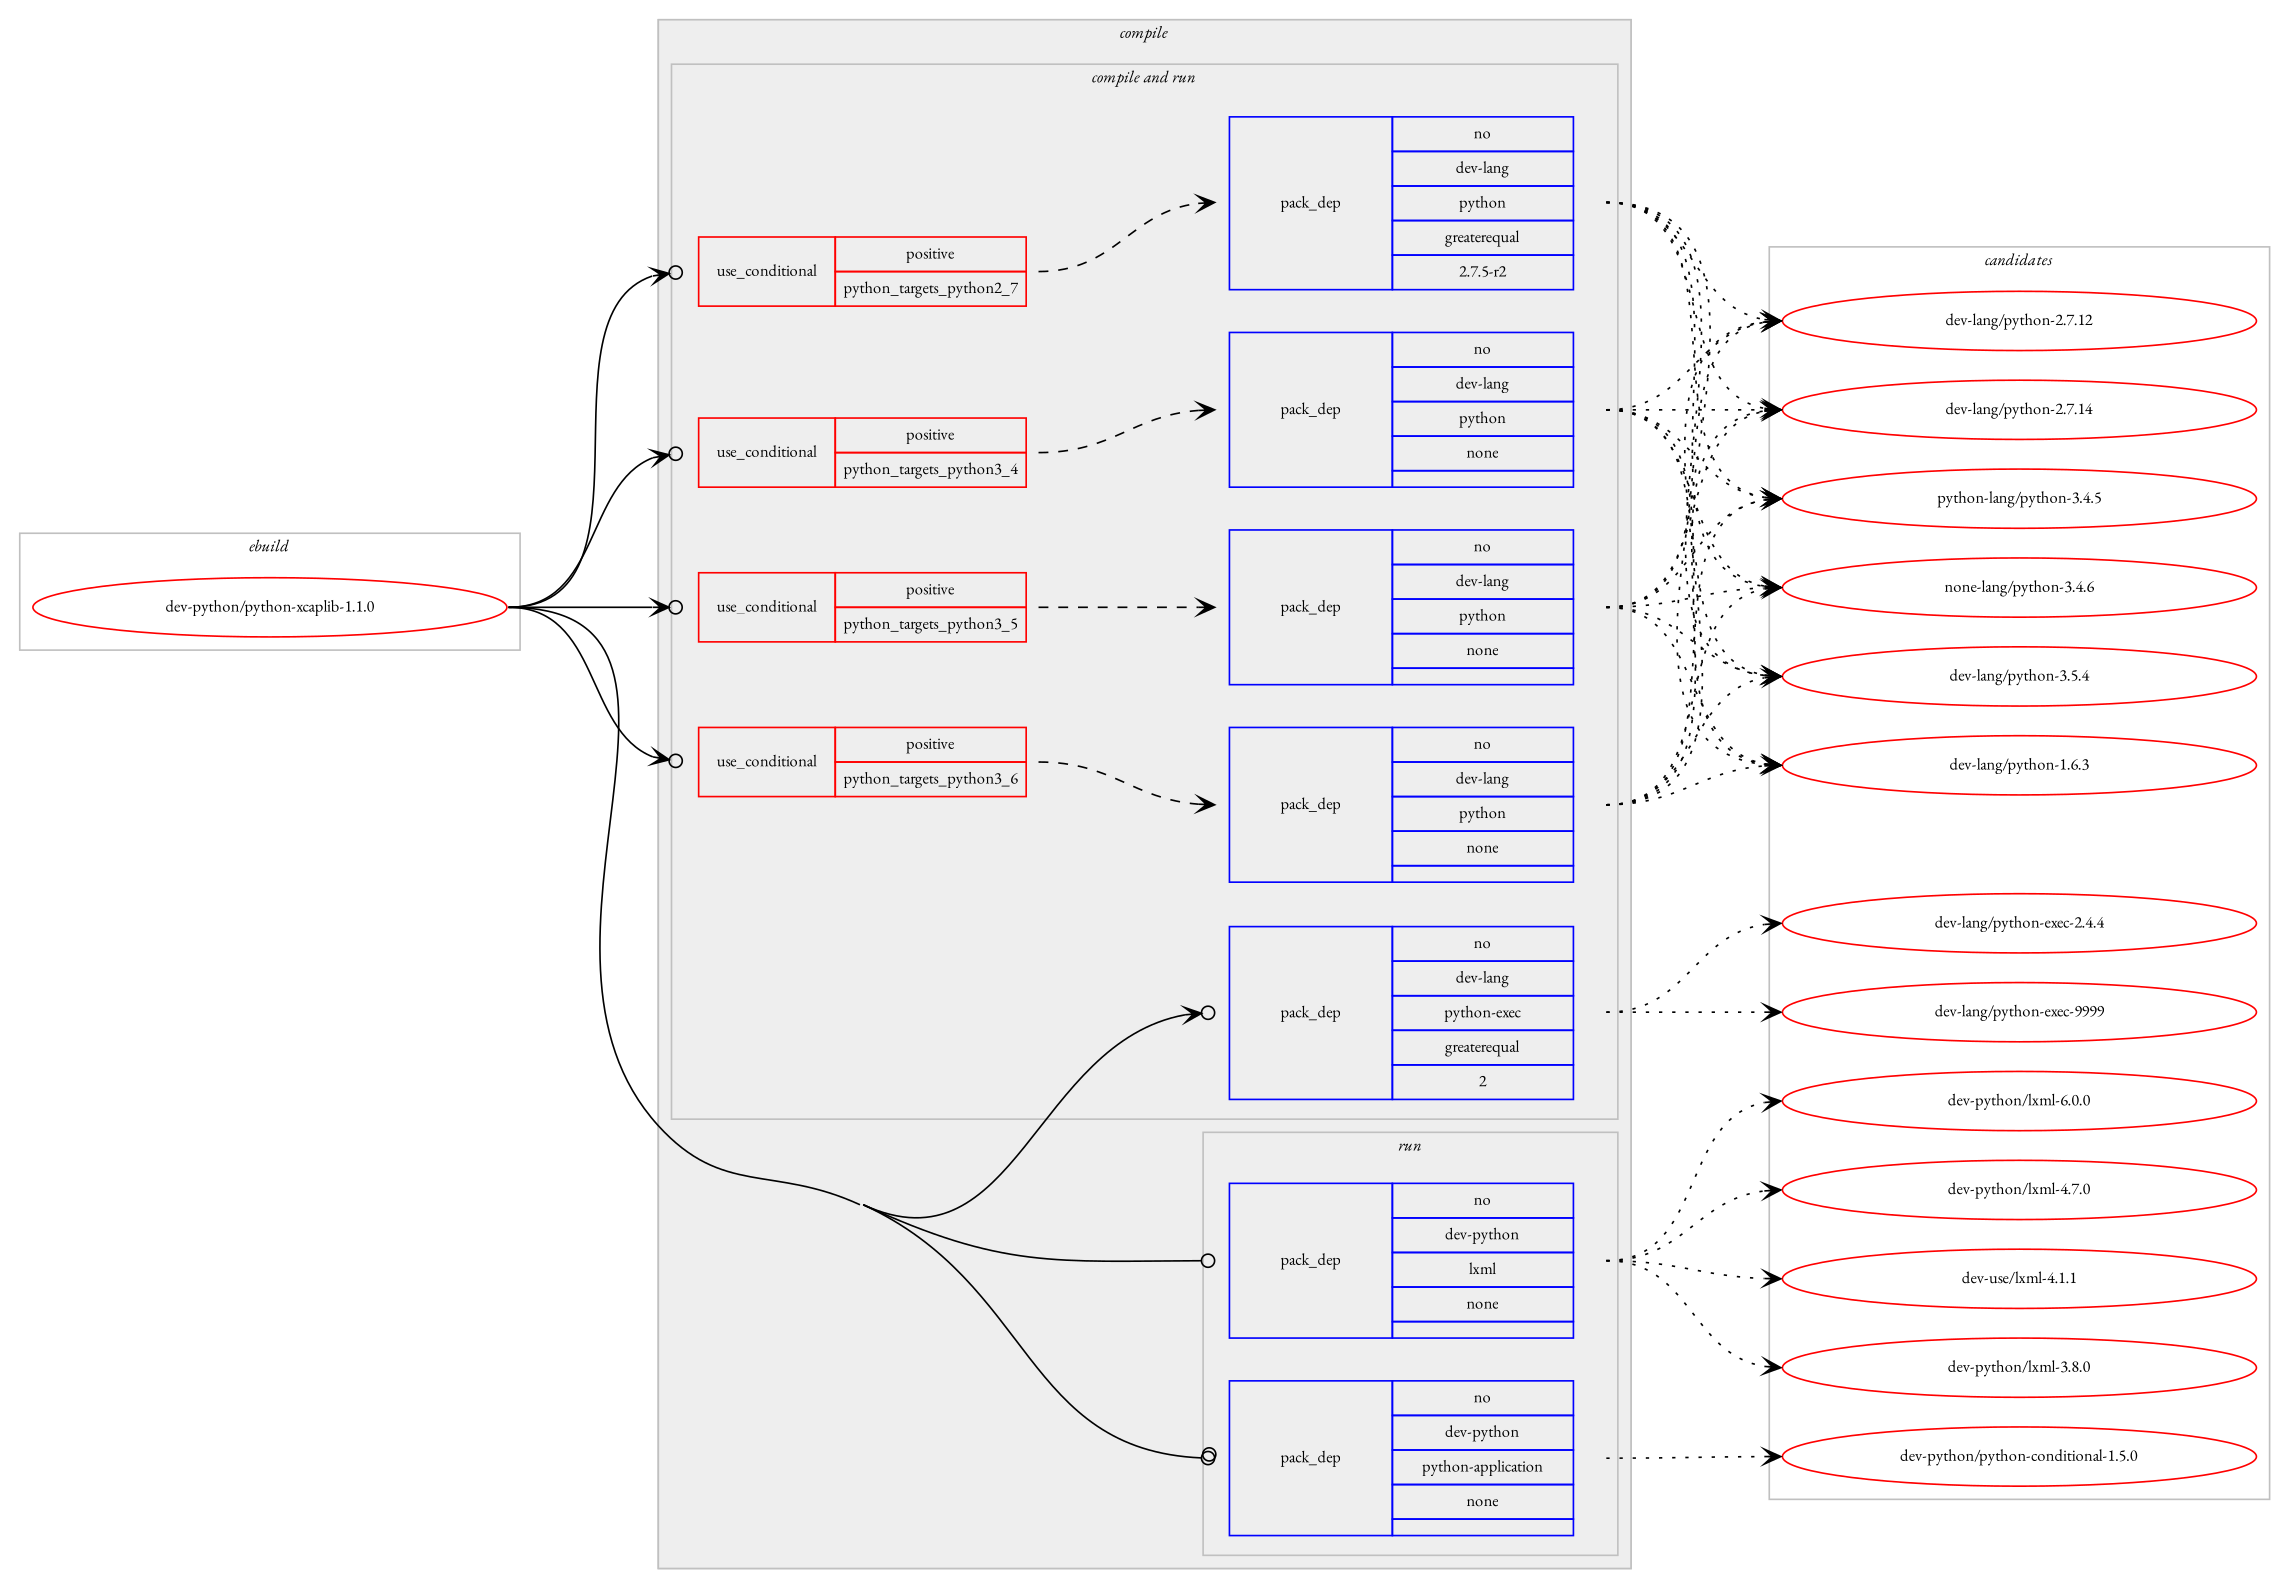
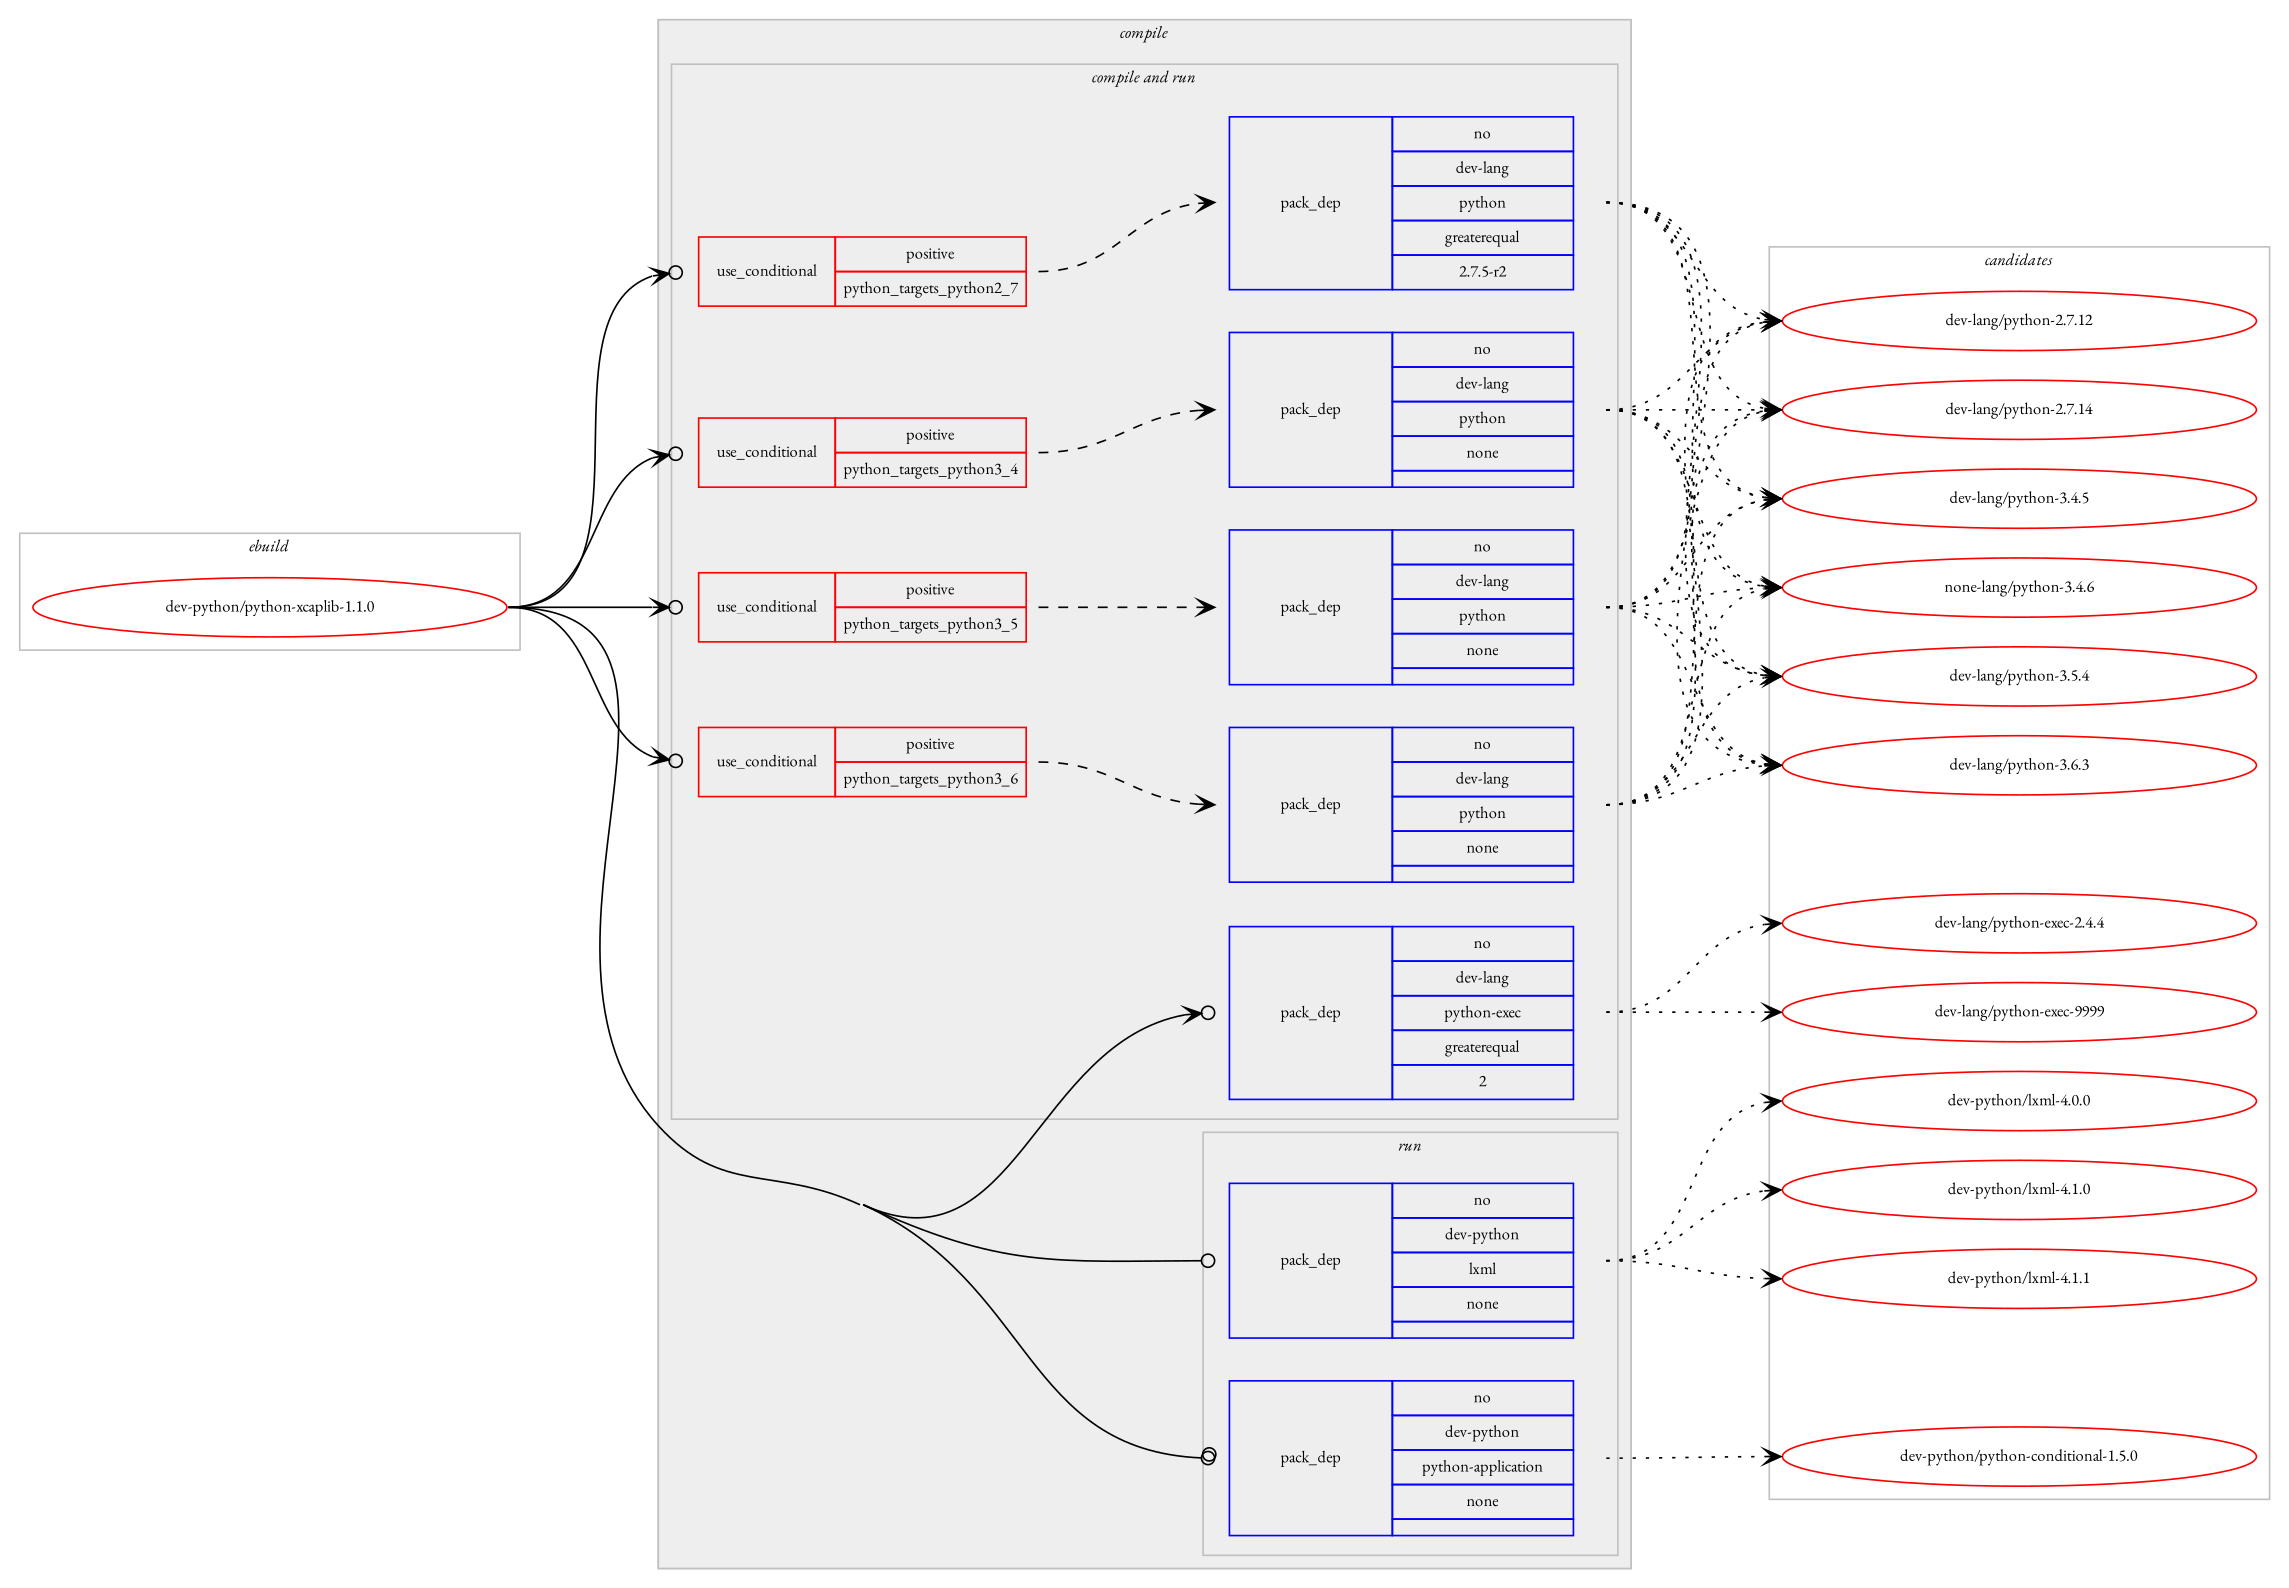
(2019, 499) -> (2019, 499)
(2019, 765) -> (2019, 765)
(2019, 1101) -> (2019, 1101)
(2019, 1190) -> (2019, 1190)
(2019, 1279) -> (2019, 1279)
(2019, 1368) -> none
